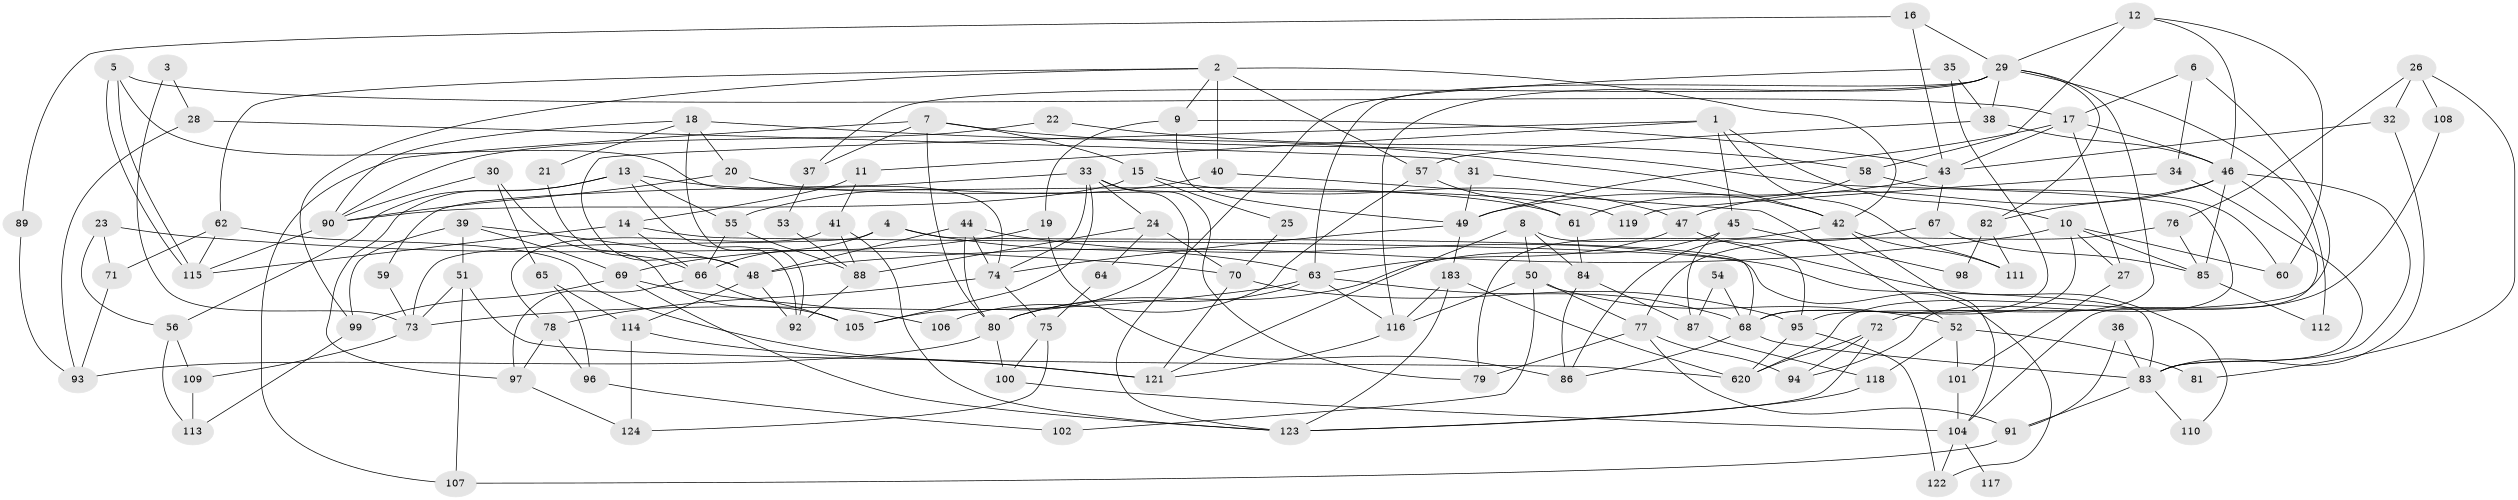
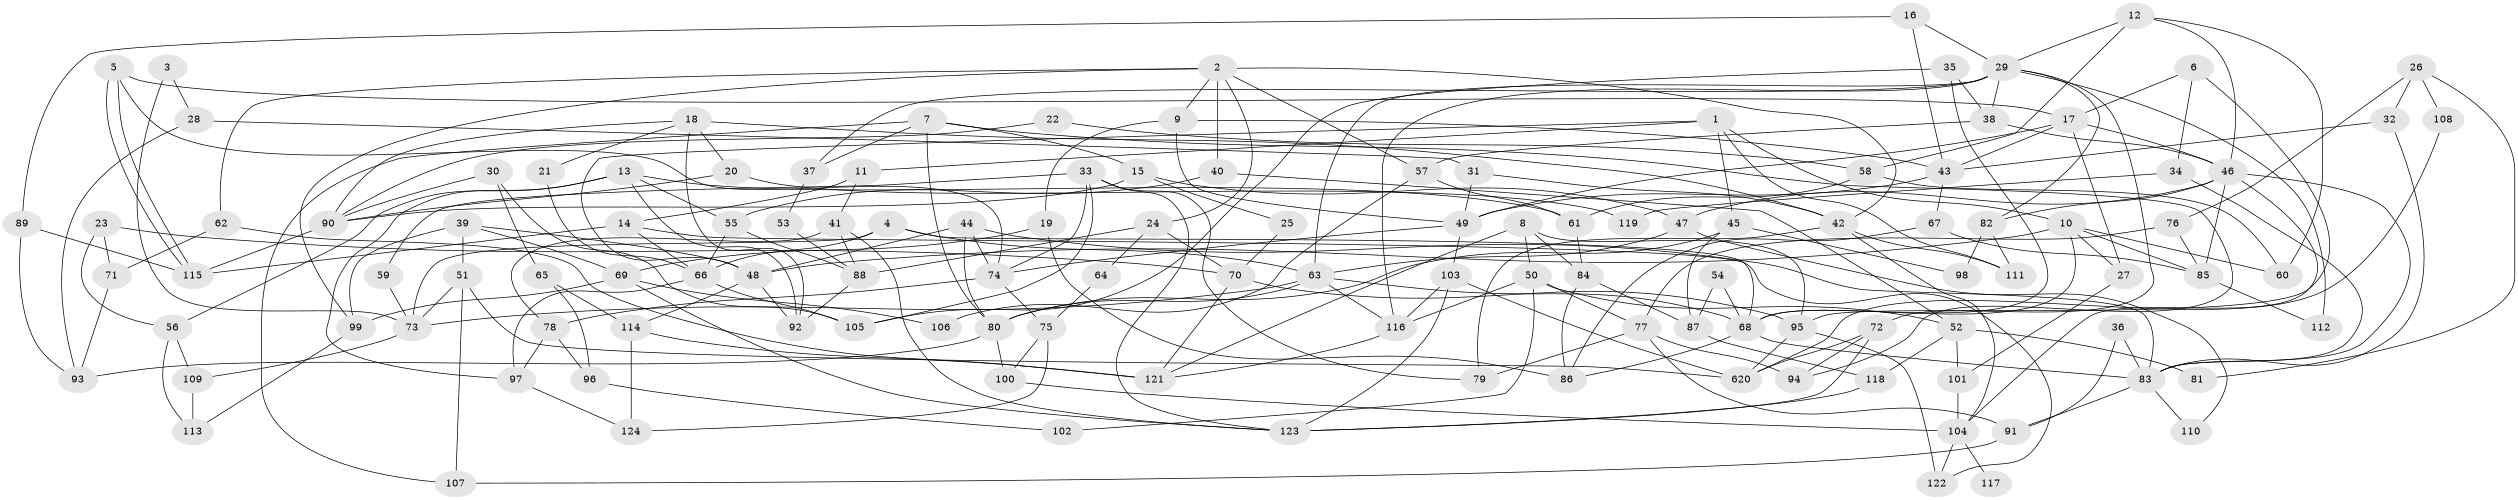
(1120, 198) -> (1251, 166)
(207, 250) -> (101, 248)
(1451, 276) -> (1451, 276)
